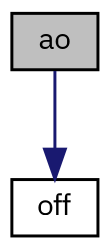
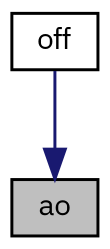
(55, 110) -> (55, 110)
